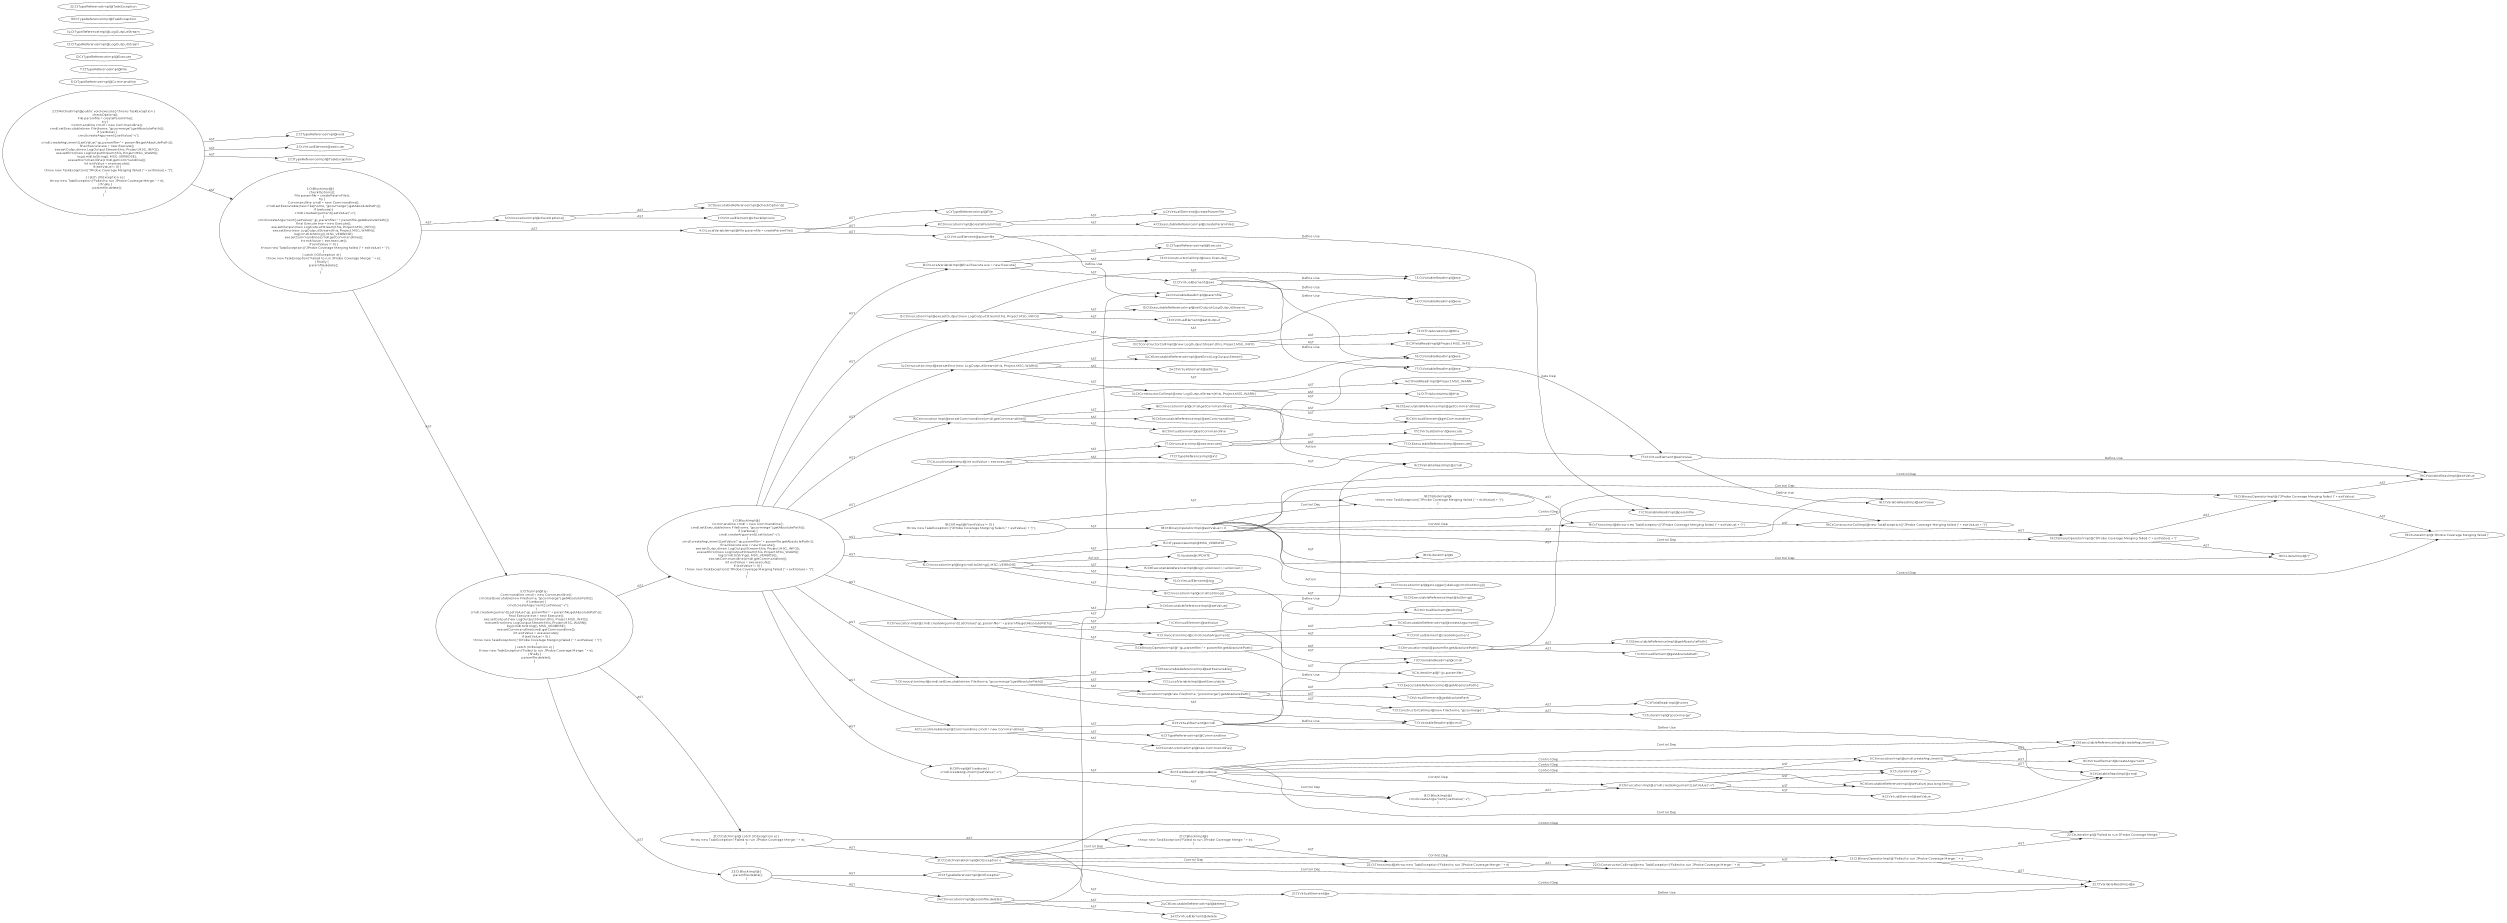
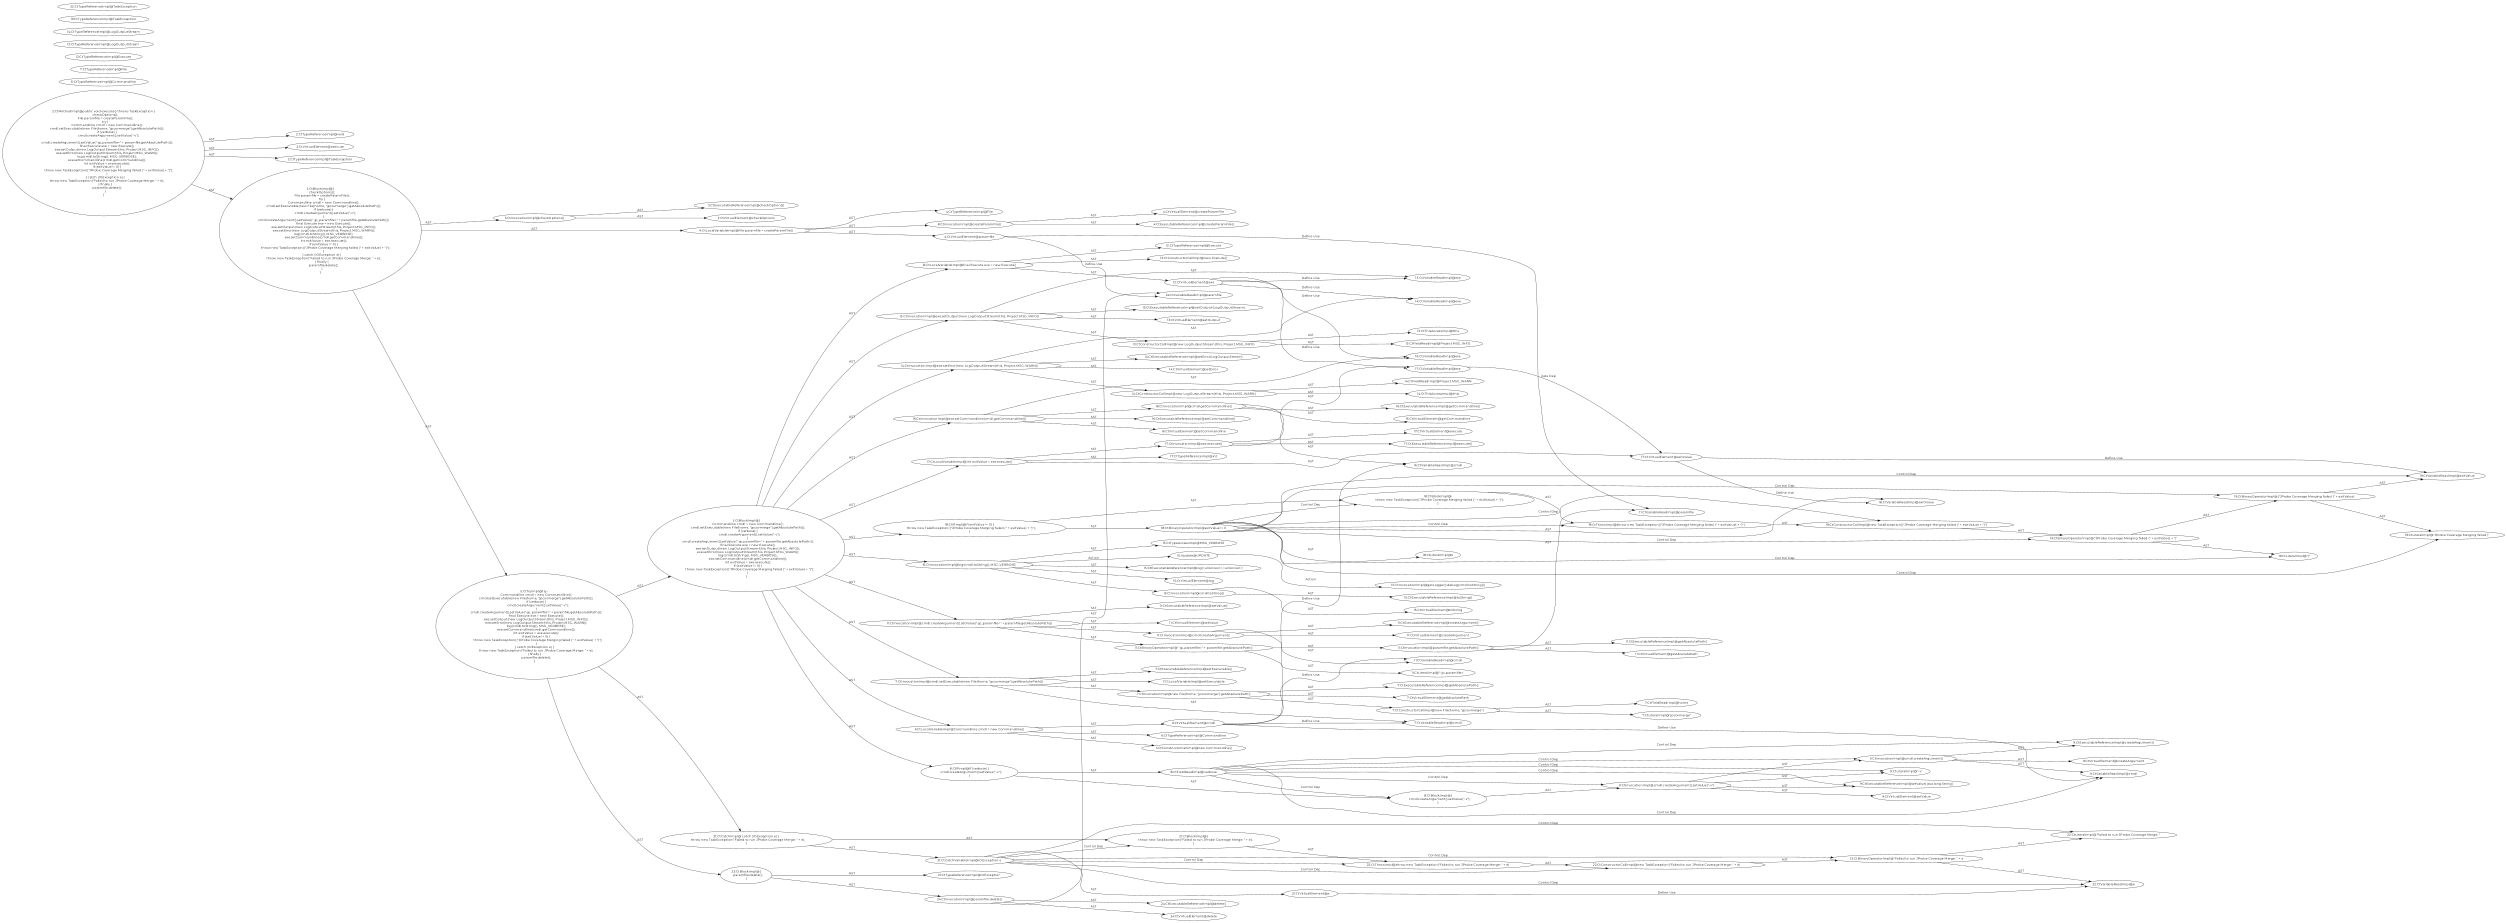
(1194, 369) -> (1194, 369)
(1311, 447) -> (1311, 447)
